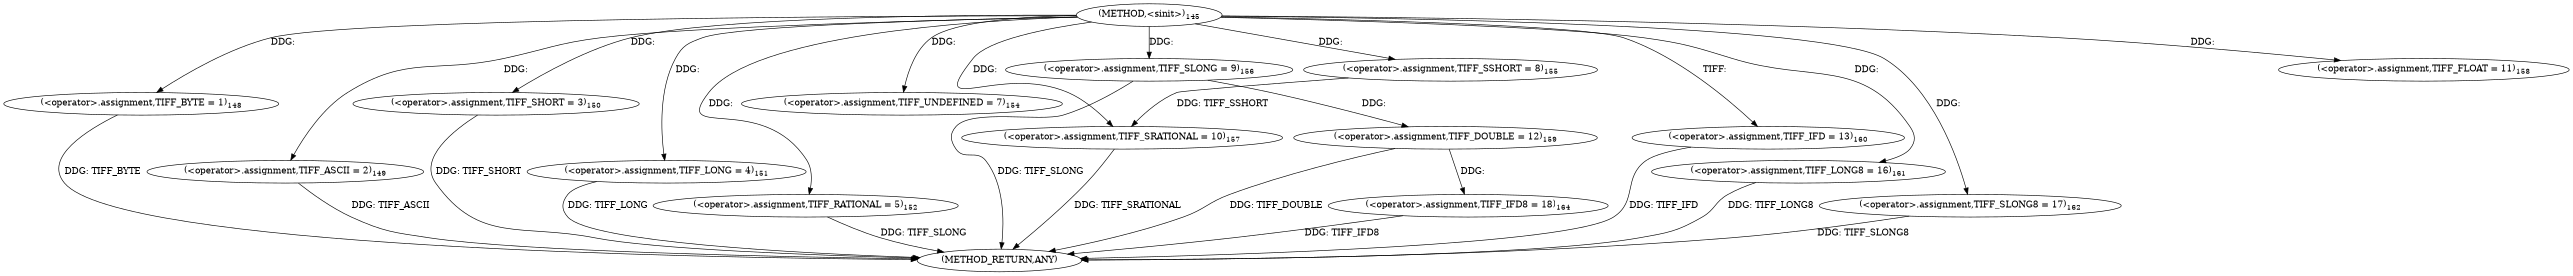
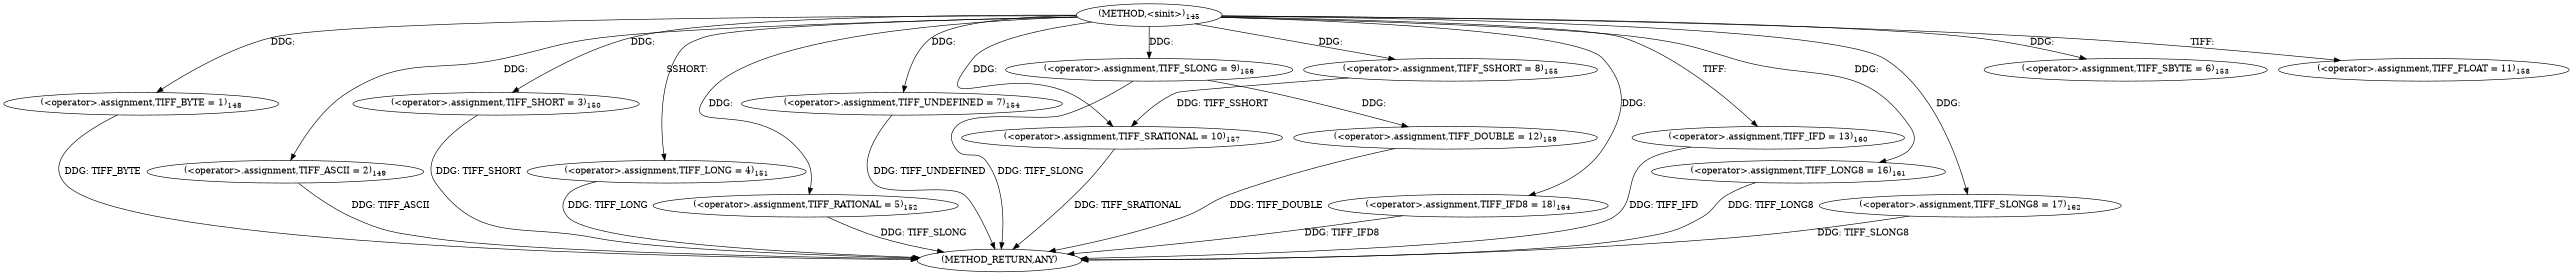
(2204, 42) -> (2204, 42)
(689, 70) -> (689, 70)
none -> (2126, 70)
(1456, 169) -> (1504, 34)
none -> (909, 190)
